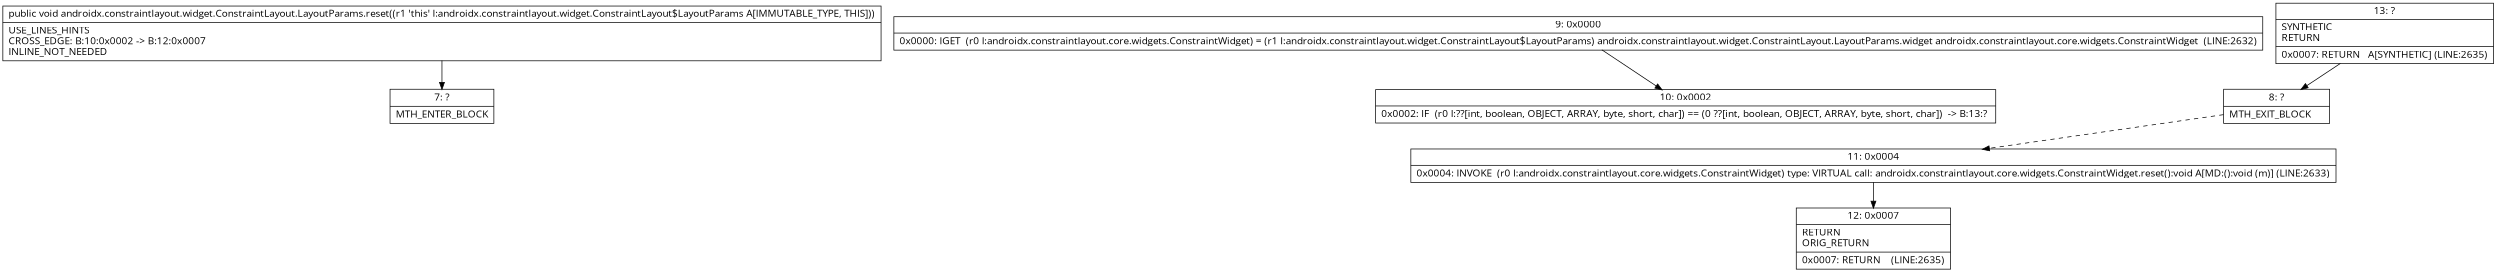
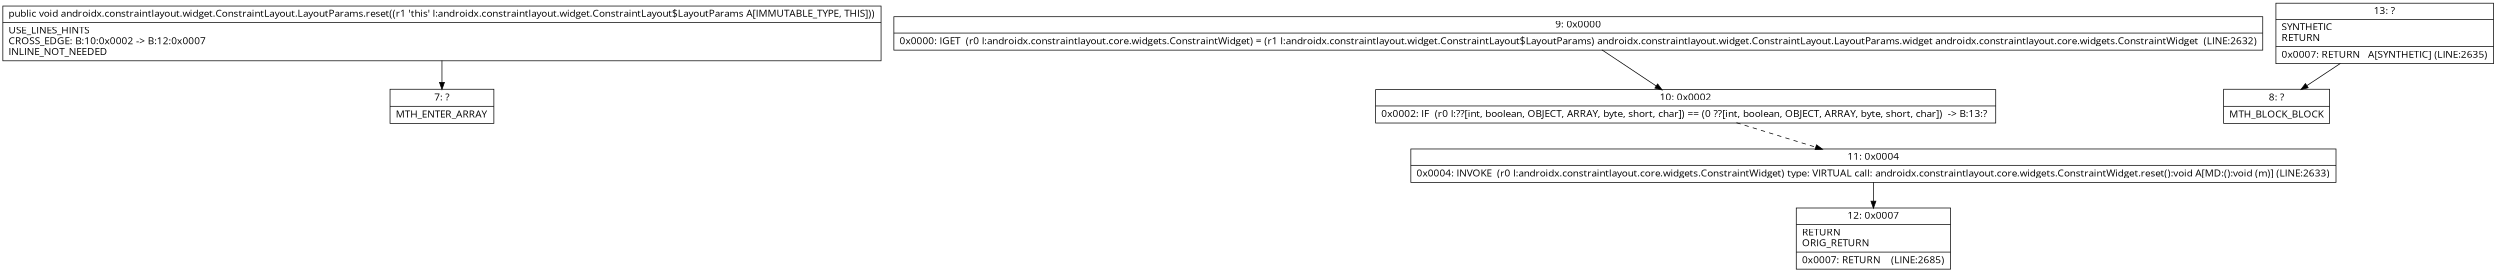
(442, 114) -> (442, 114)
(2270, 114) -> (2277, 114)
(2106, 131) -> (1776, 135)
(1873, 260) -> (1873, 260)
